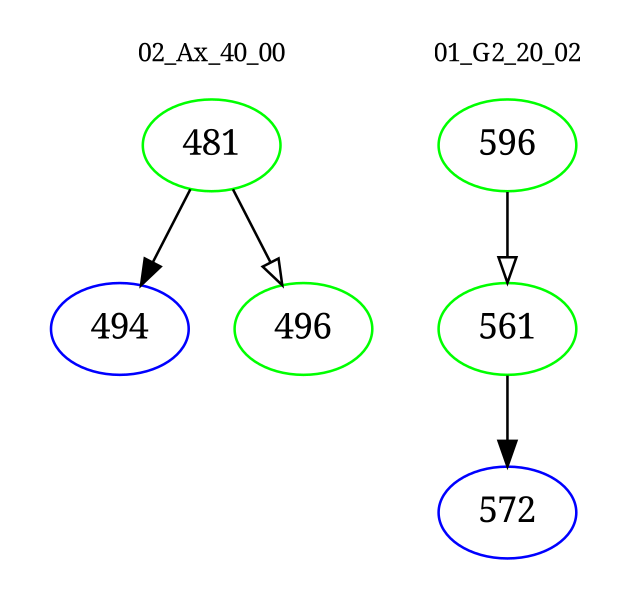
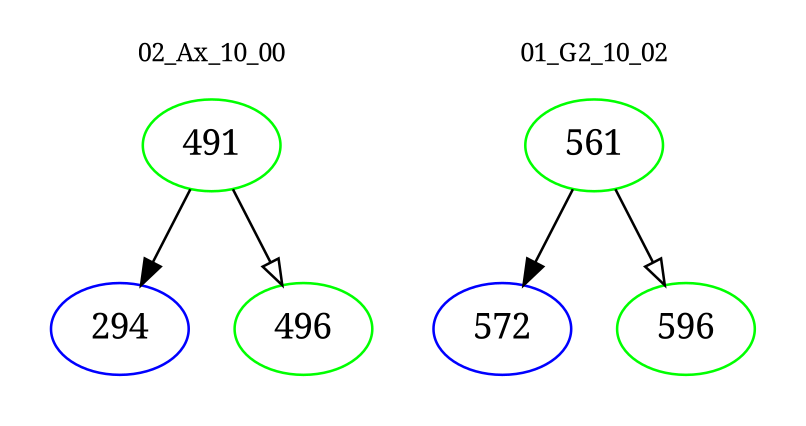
(212, 55) -> (212, 55)
(507, 55) -> (594, 55)
(212, 145) -> (212, 145)
(507, 225) -> (634, 226)
(120, 329) -> (120, 329)
